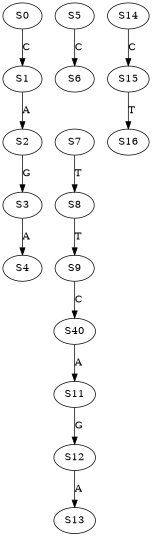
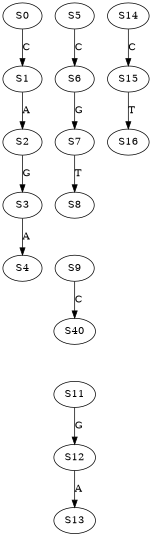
none -> (75, 107)
(75, 233) -> none
(75, 359) -> none
